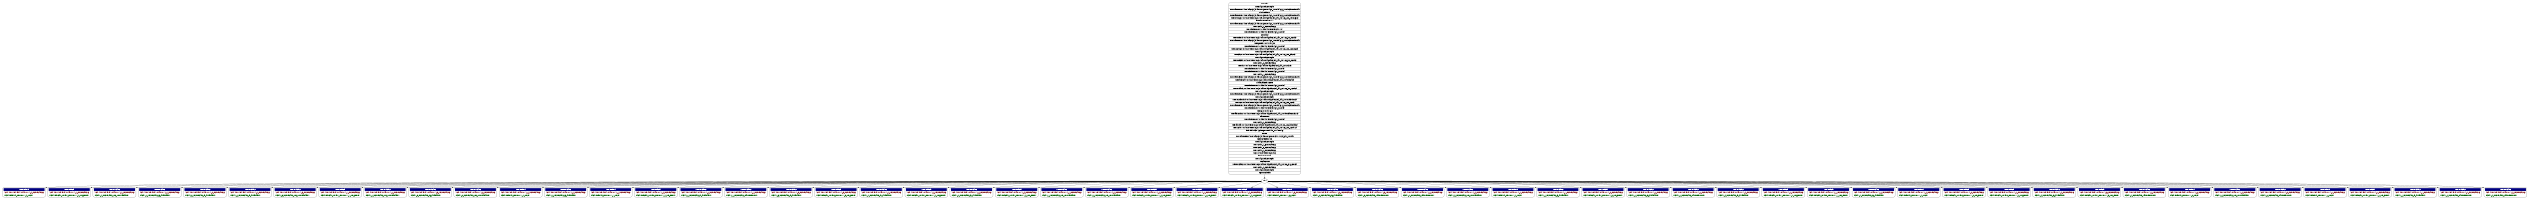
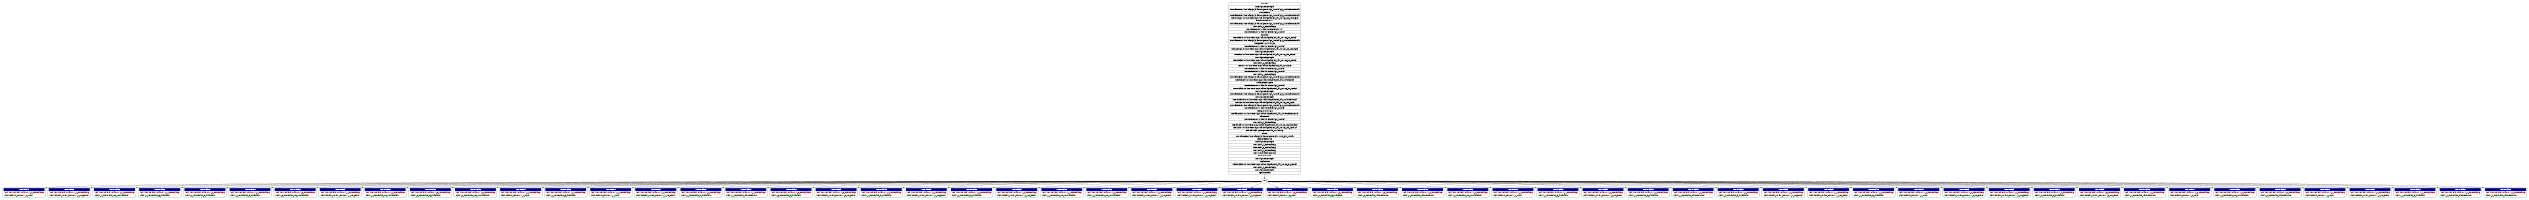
(1265, 145) -> (1265, 145)
